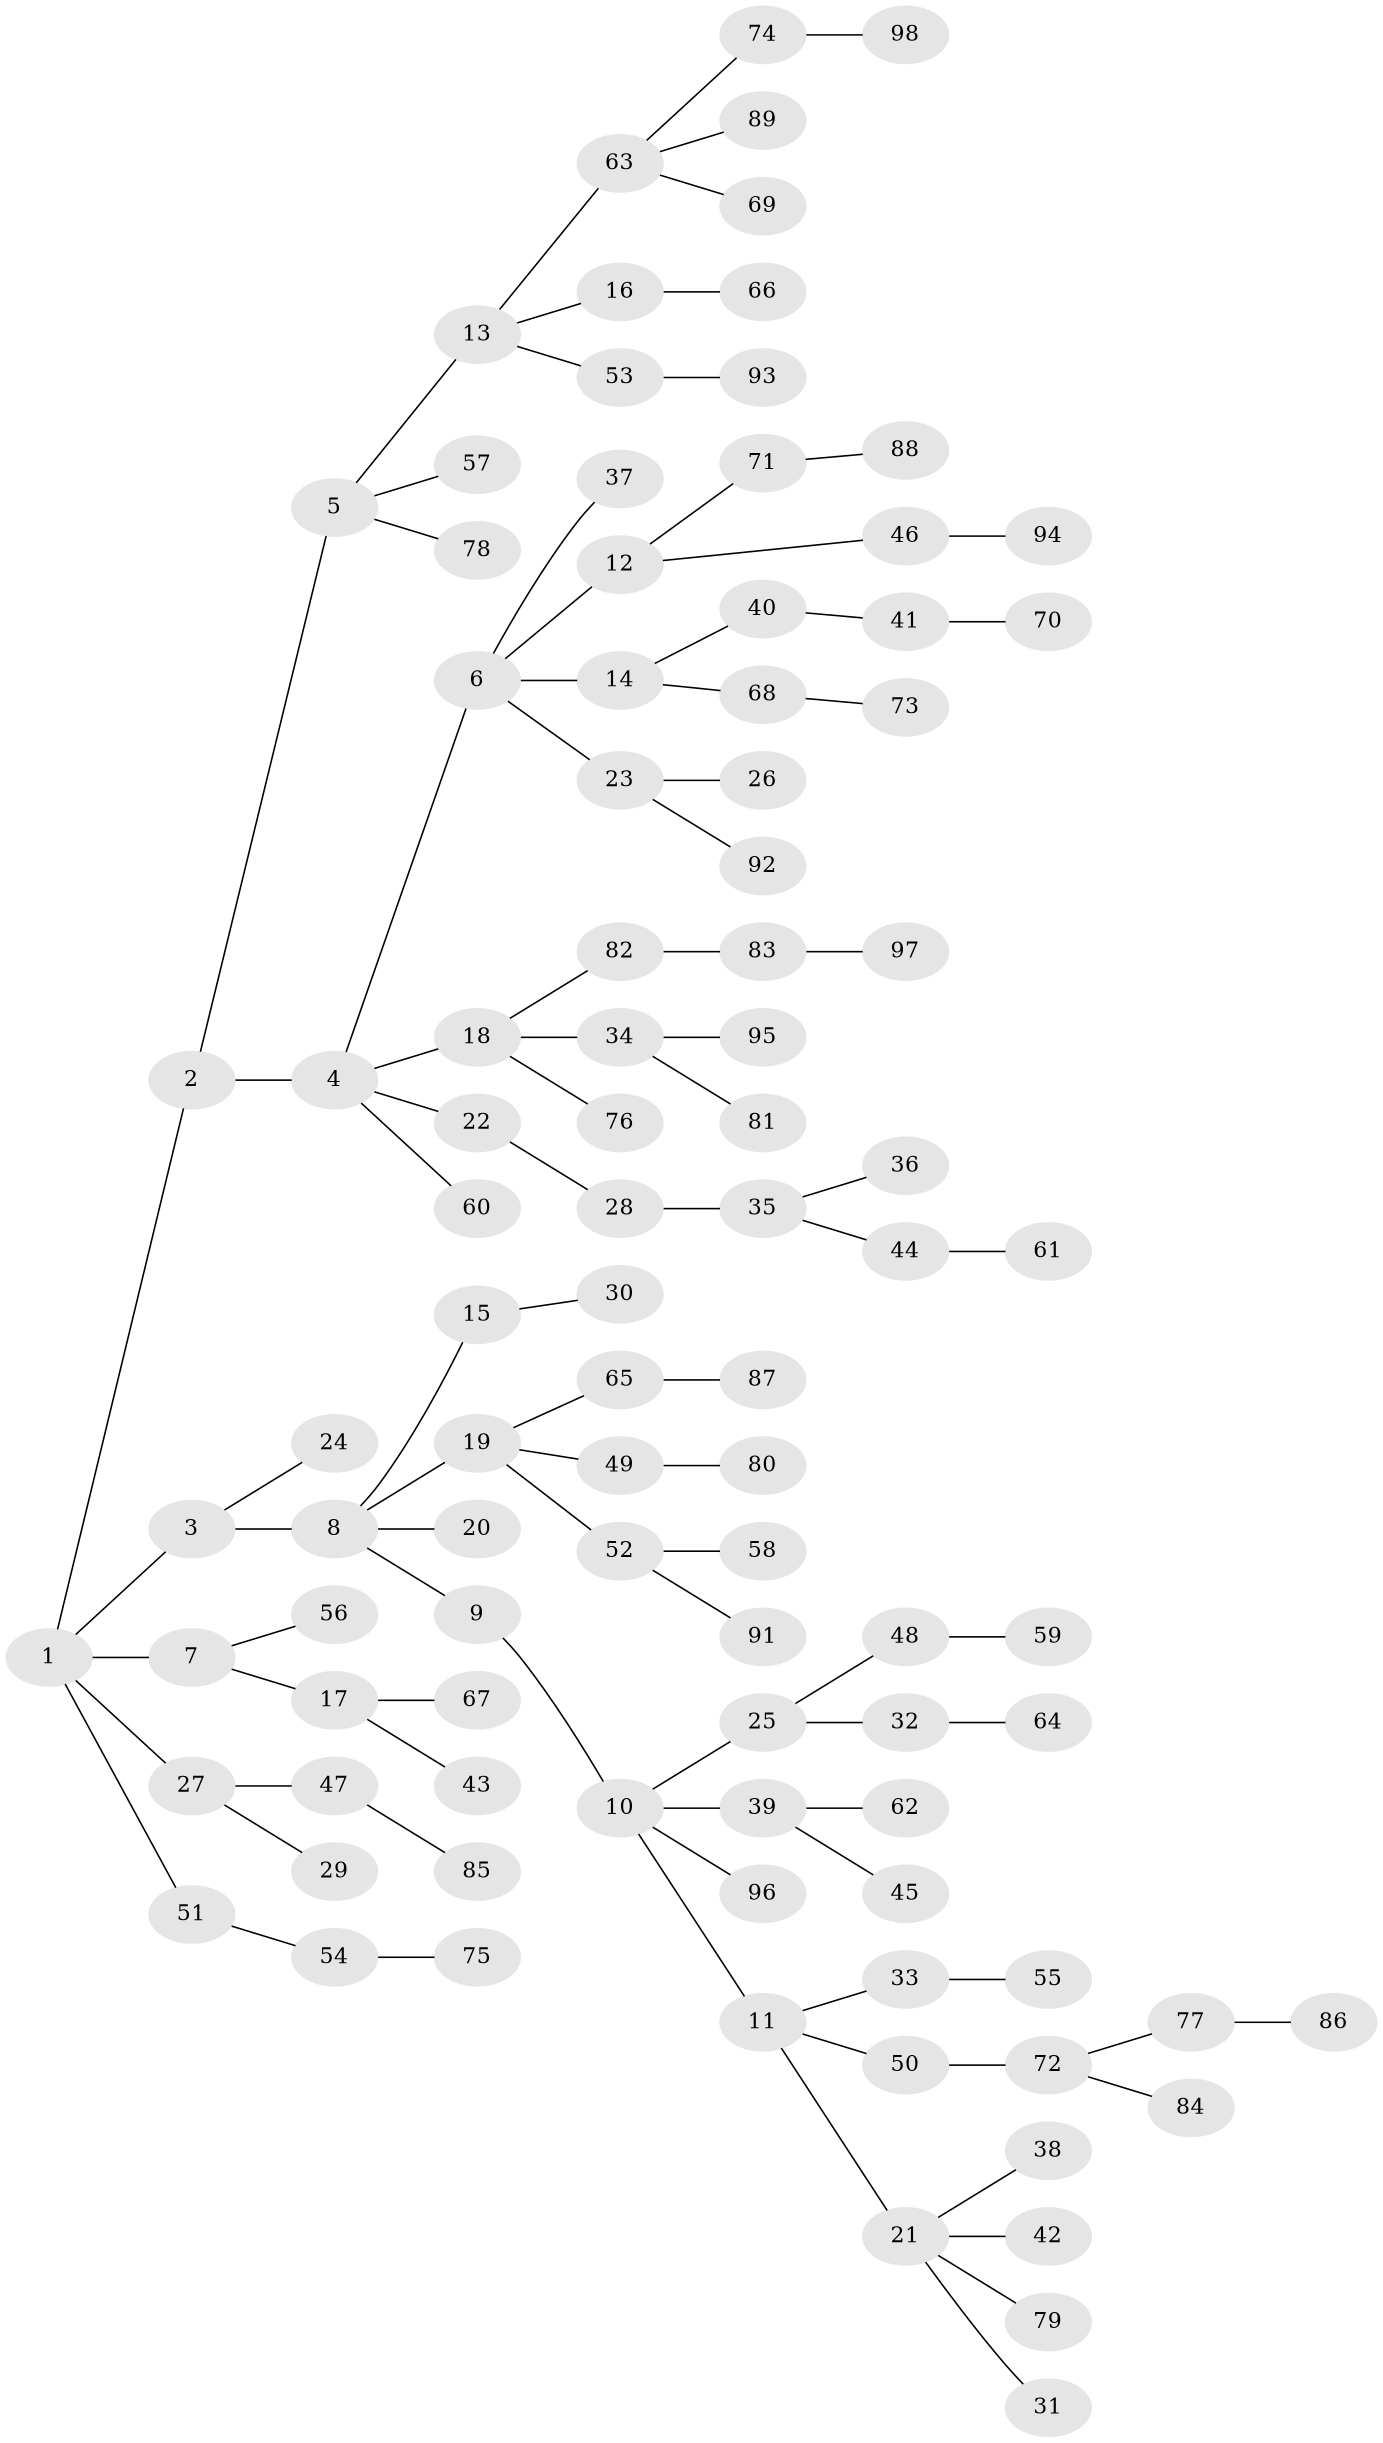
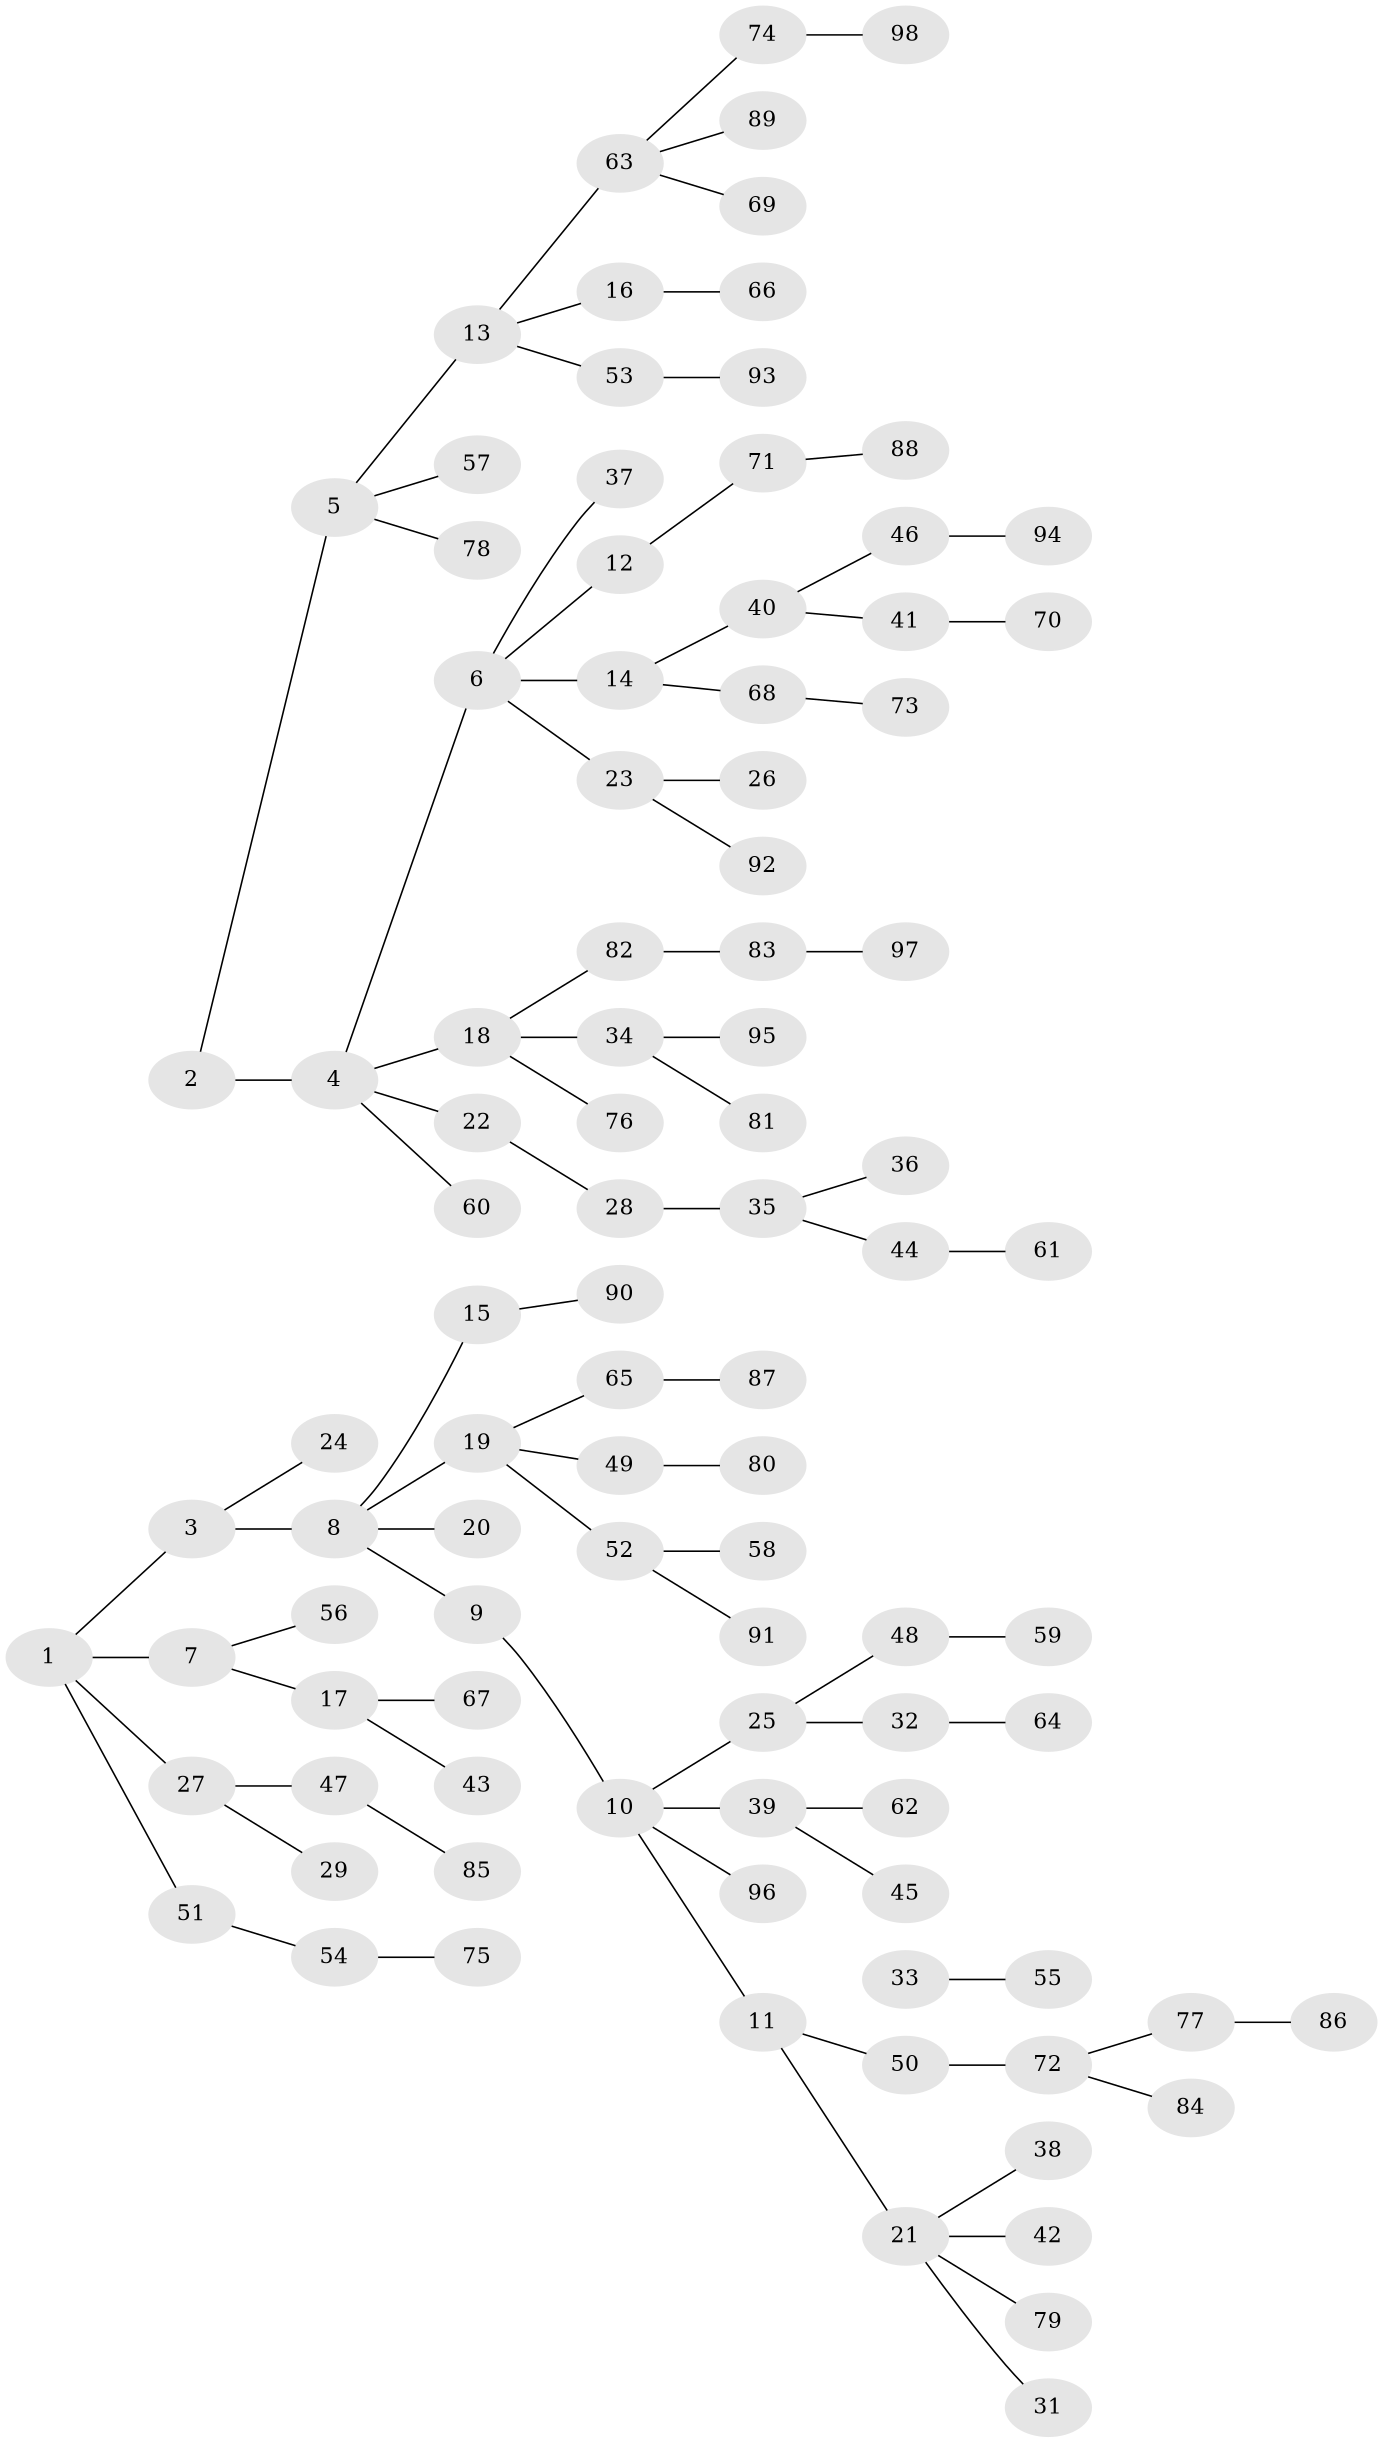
(763, 550) -> (834, 573)
(620, 1294) -> (620, 1294)
(121, 1369) -> none
(835, 2001) -> none
